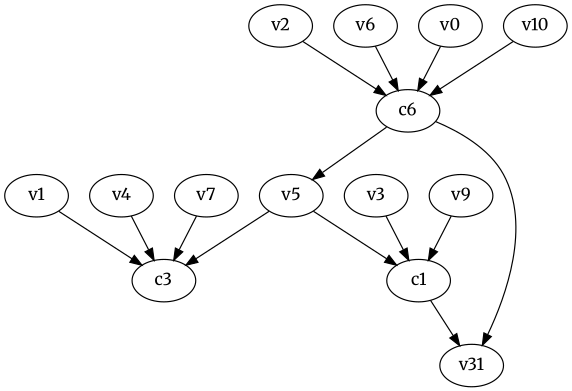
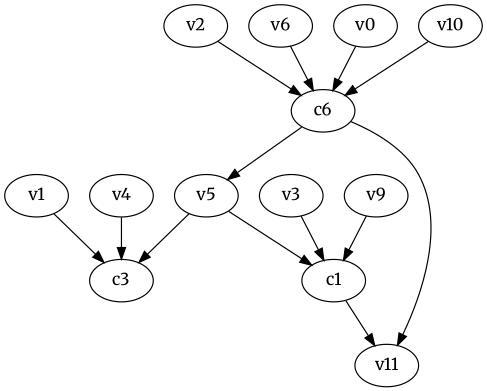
(206, 196) -> none
(472, 366) -> (387, 366)
